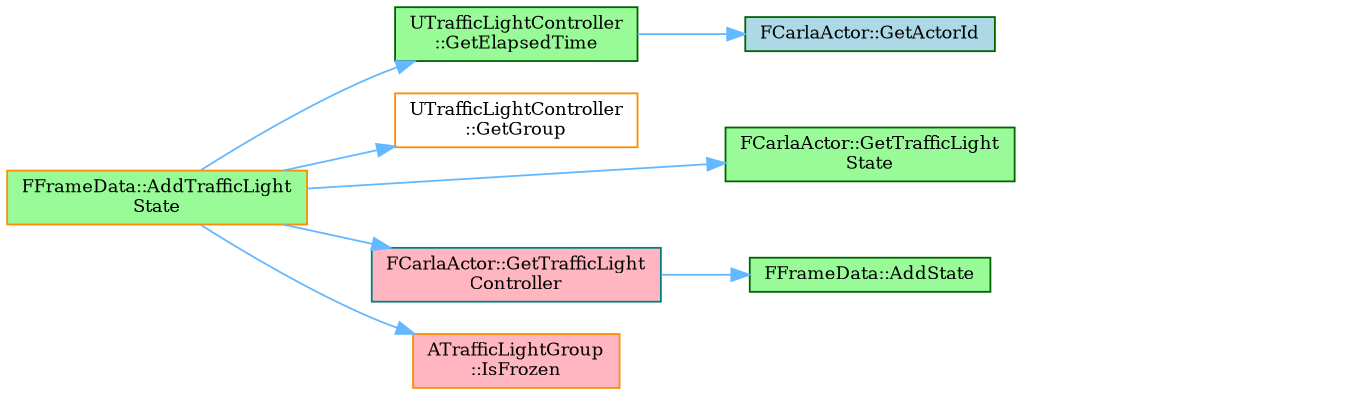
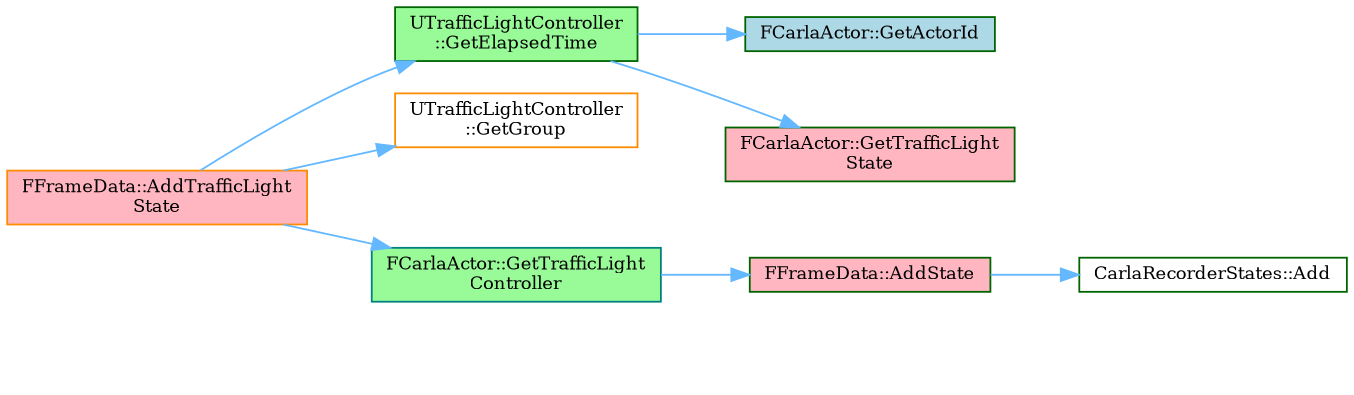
(870, 154) -> (870, 154)
(507, 176) -> (697, 90)
(157, 198) -> (157, 198)
(516, 275) -> (516, 275)
(870, 275) -> (870, 275)
none -> (1213, 275)
(516, 361) -> none
